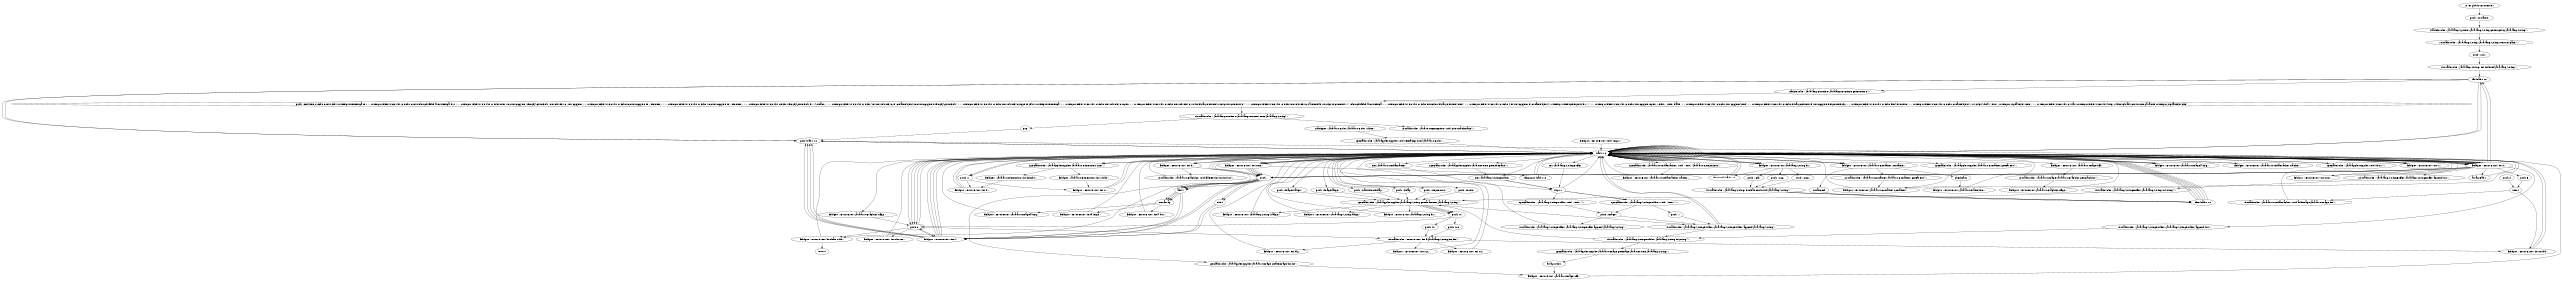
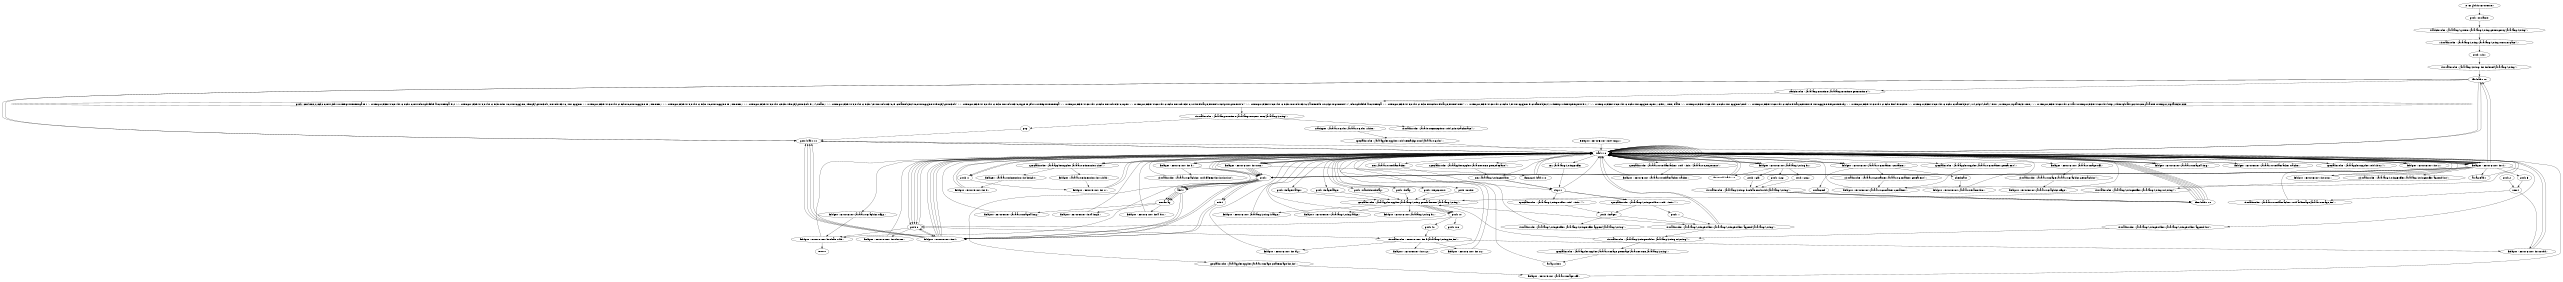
(968, 183) -> none
(890, 221) -> (841, 227)
(1440, 233) -> none
(1554, 269) -> (1370, 172)
